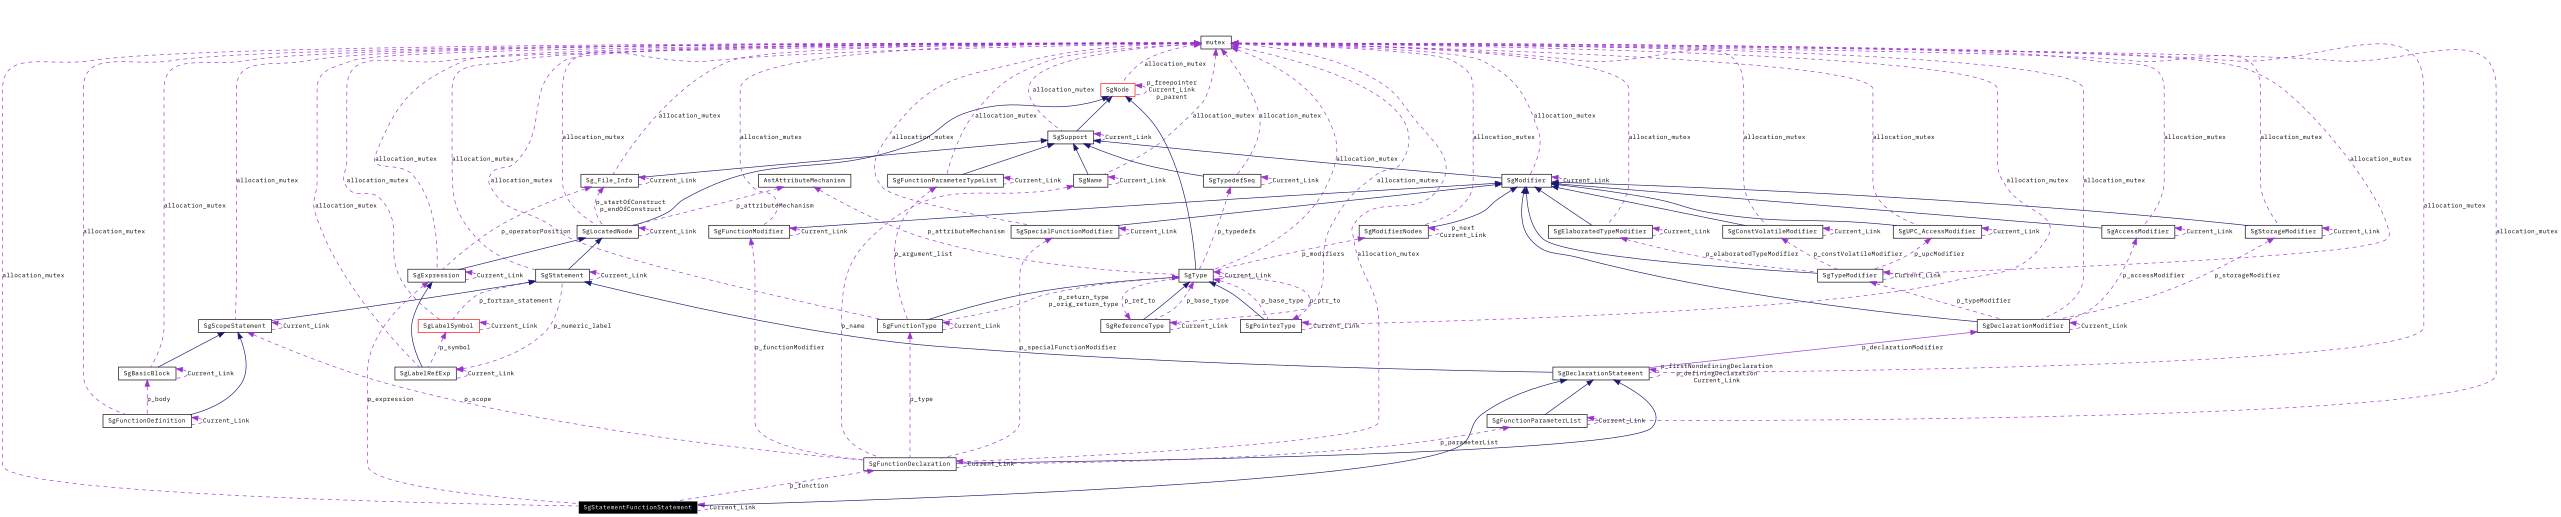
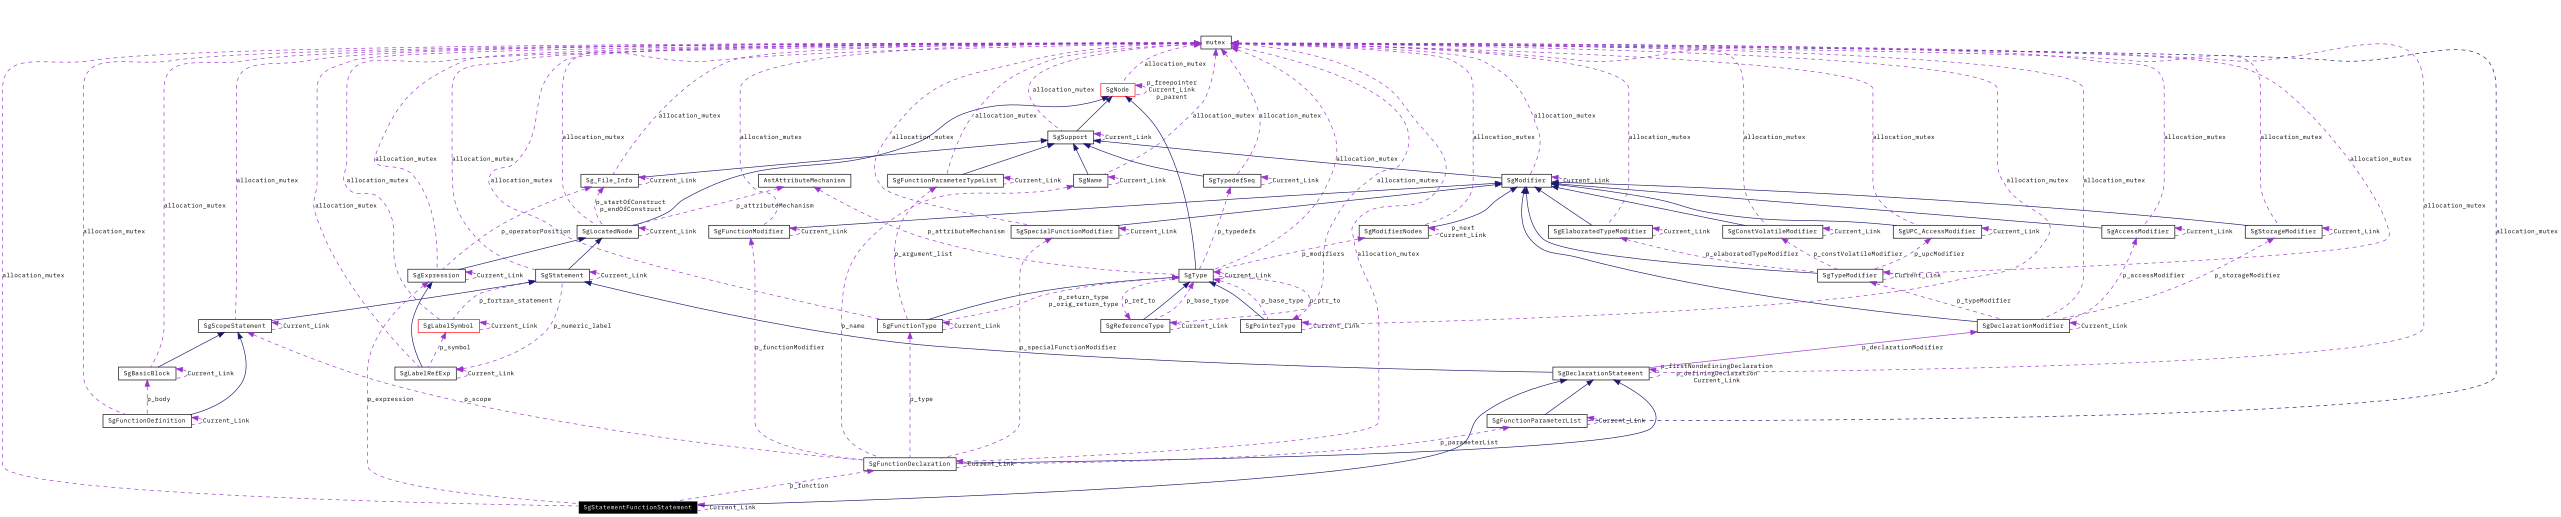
(2478, 54) -> (2478, 54)
